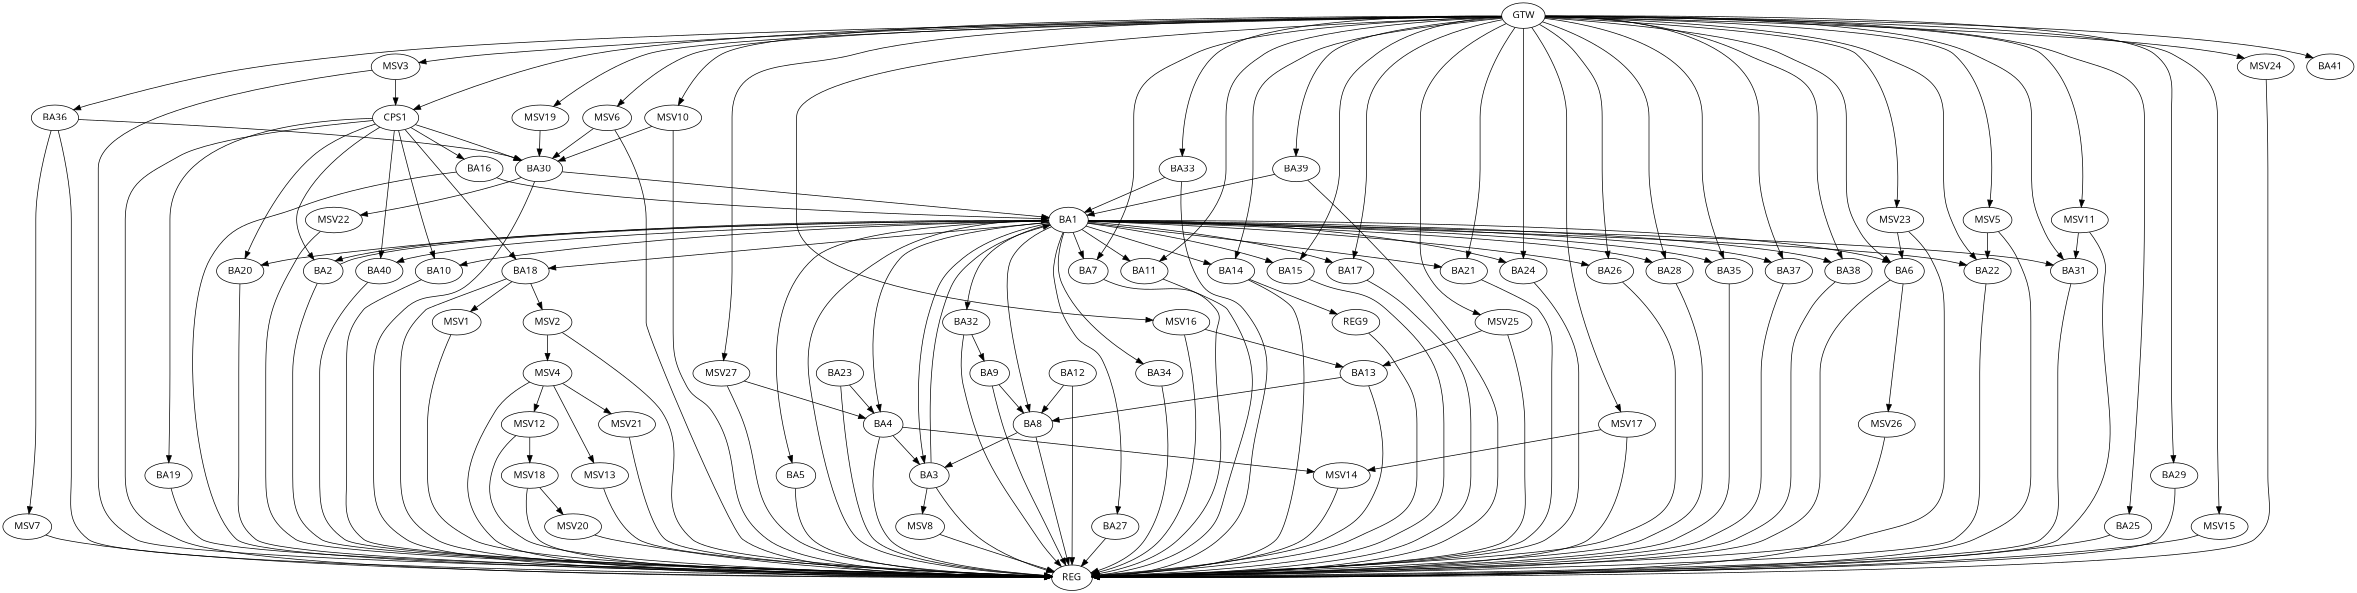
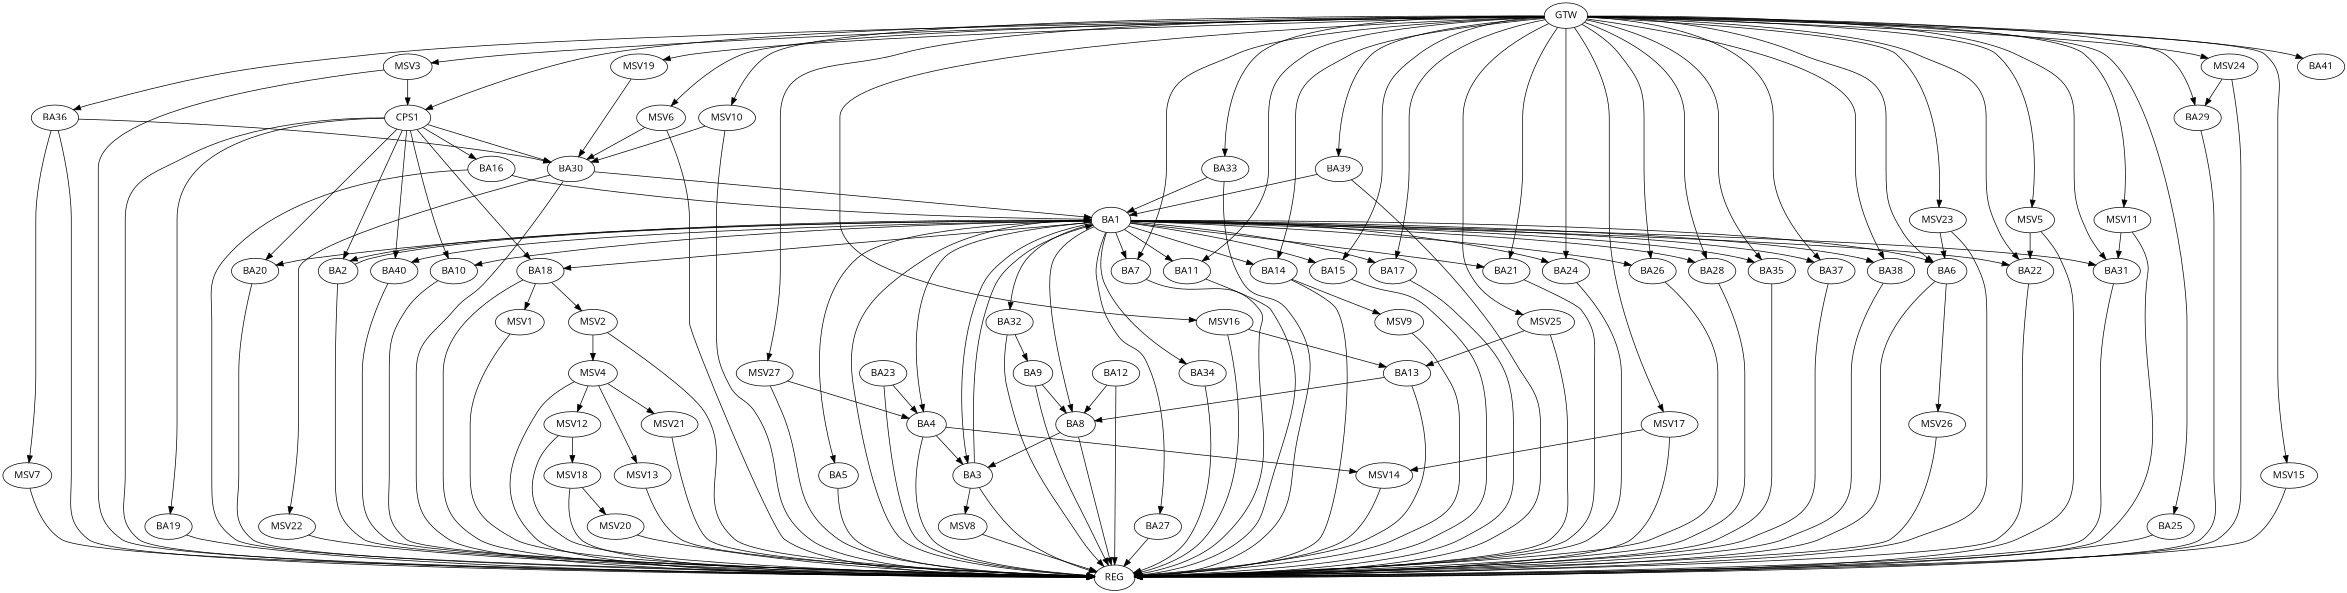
none -> (2216, 89)
(1356, 322) -> (1399, 322)
